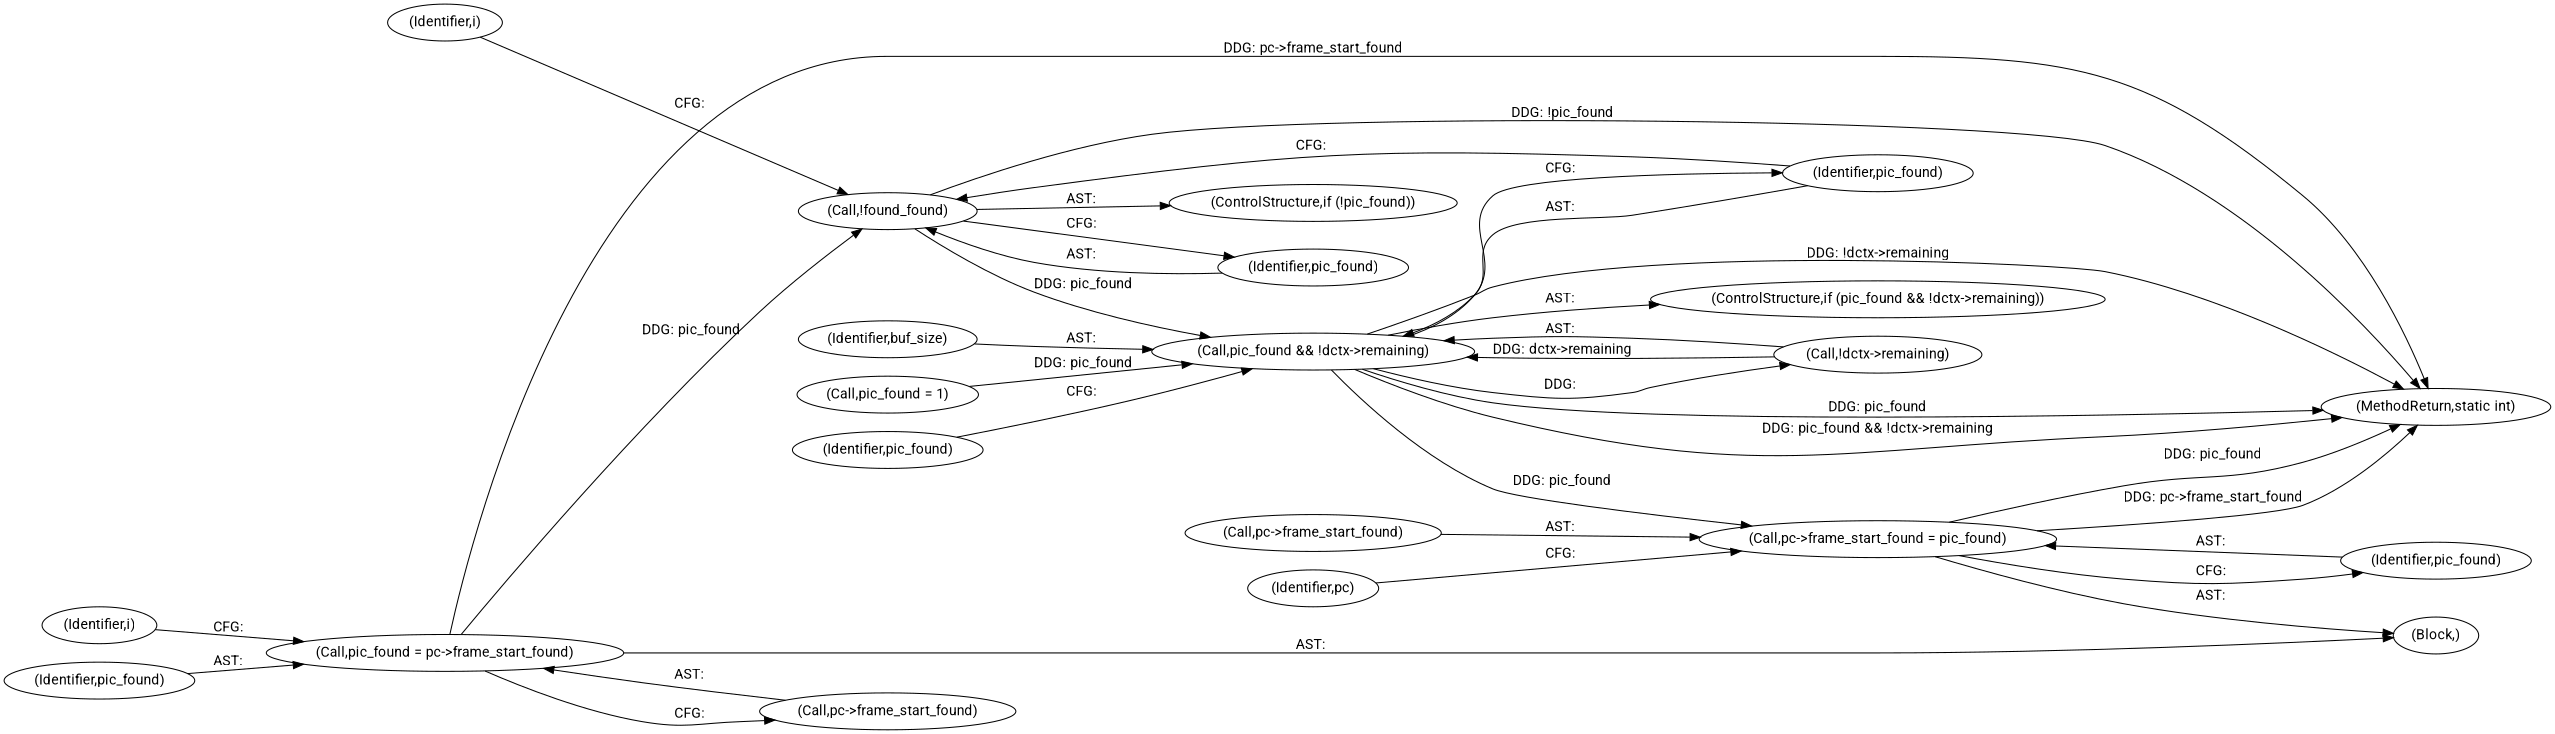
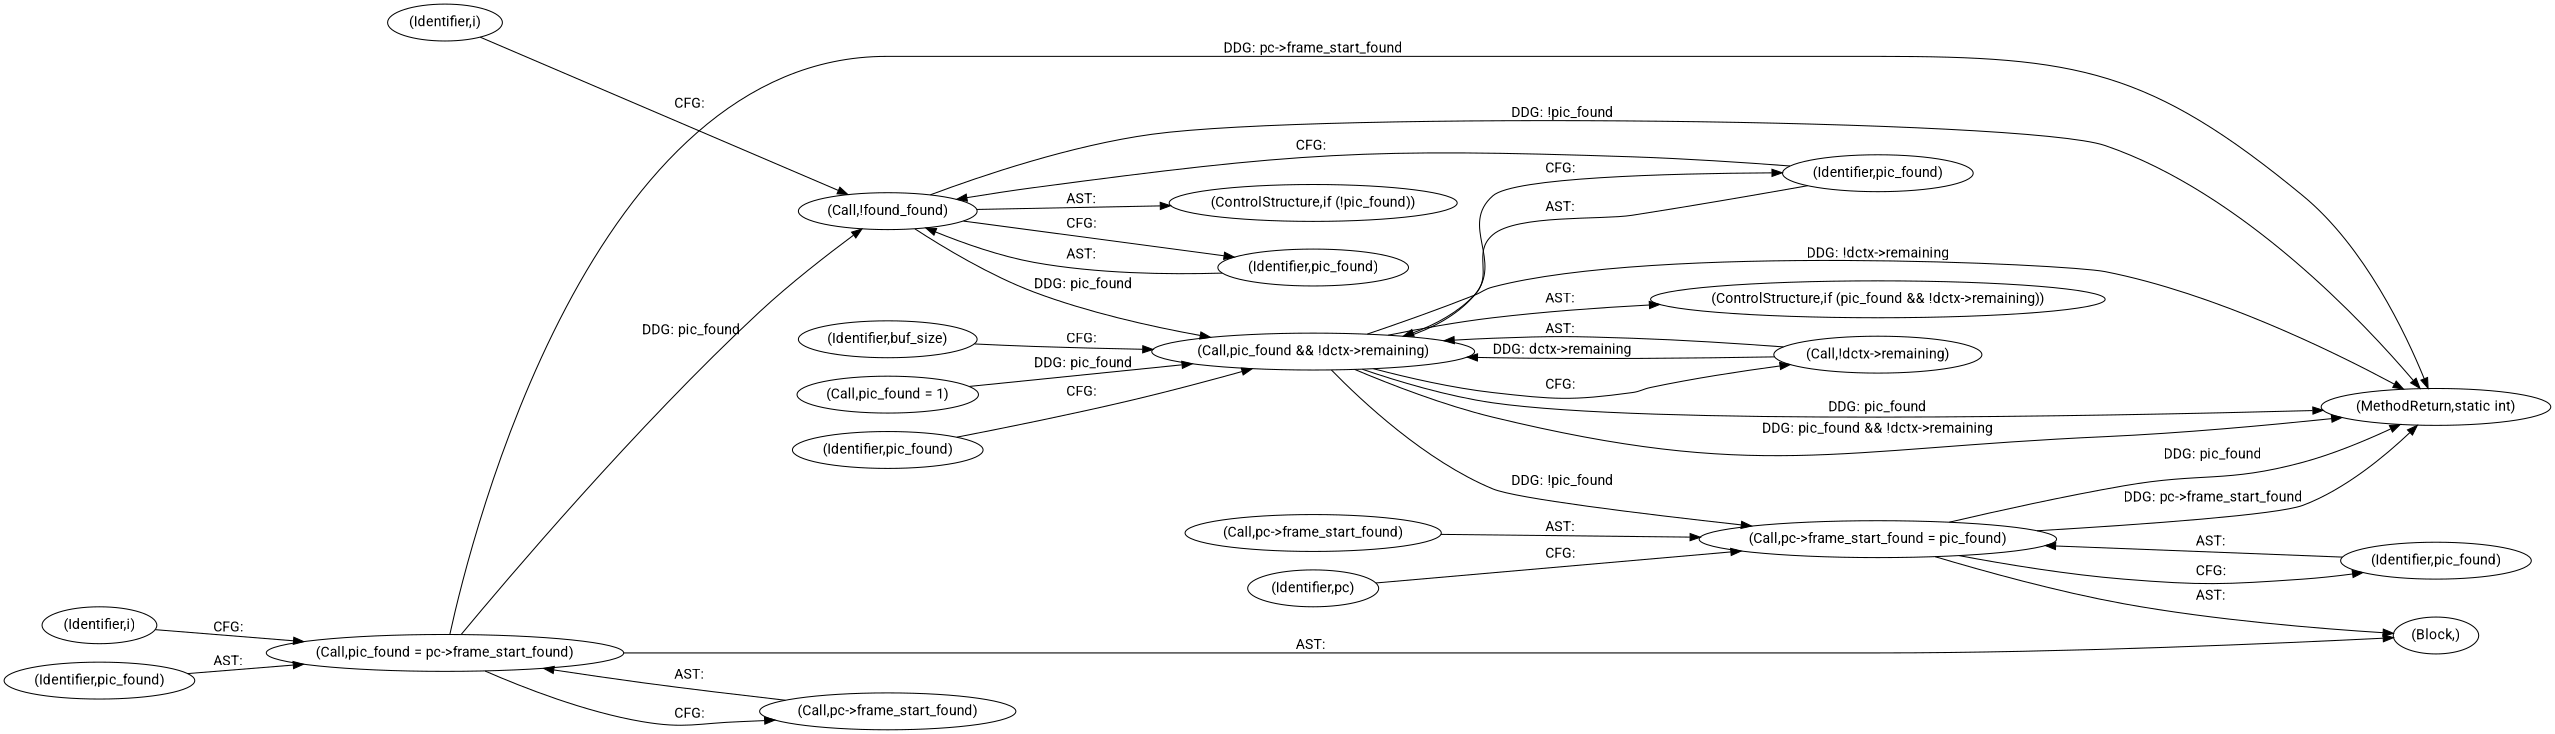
(1084, 339) -> (1084, 339)
(1563, 385) -> (1563, 385)
(1563, 481) -> (1563, 481)
